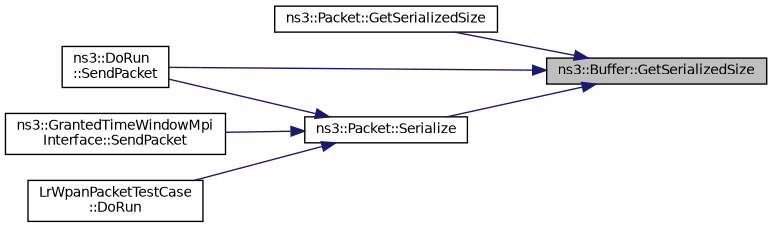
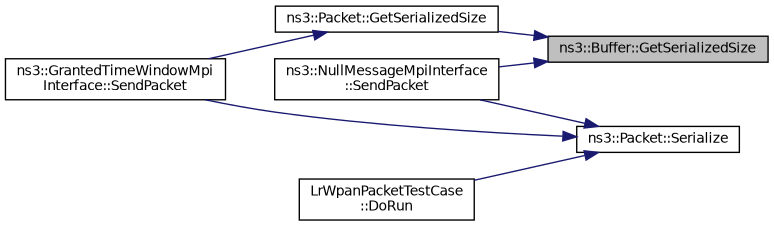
none -> (261, 47)
(115, 67) -> (387, 79)
(515, 102) -> none
